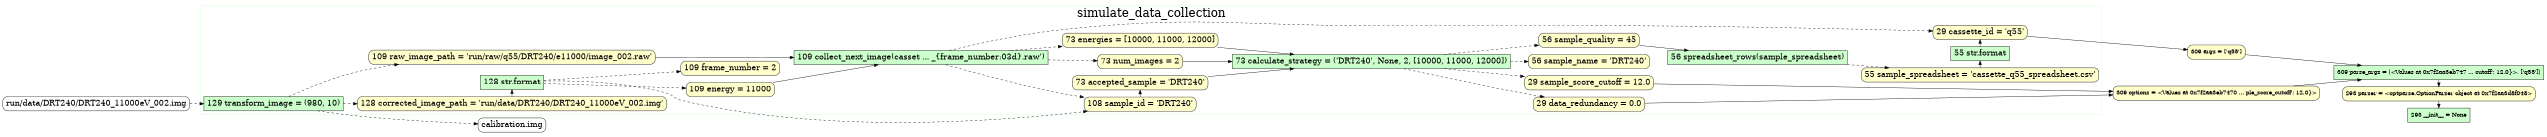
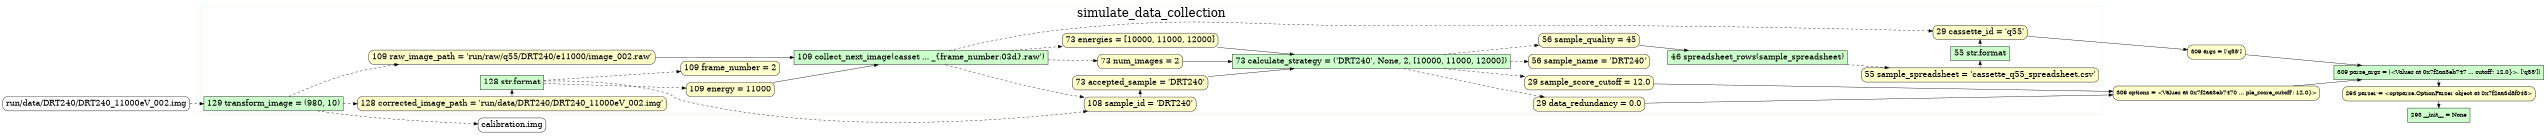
(1757, 58) -> (1757, 58)
